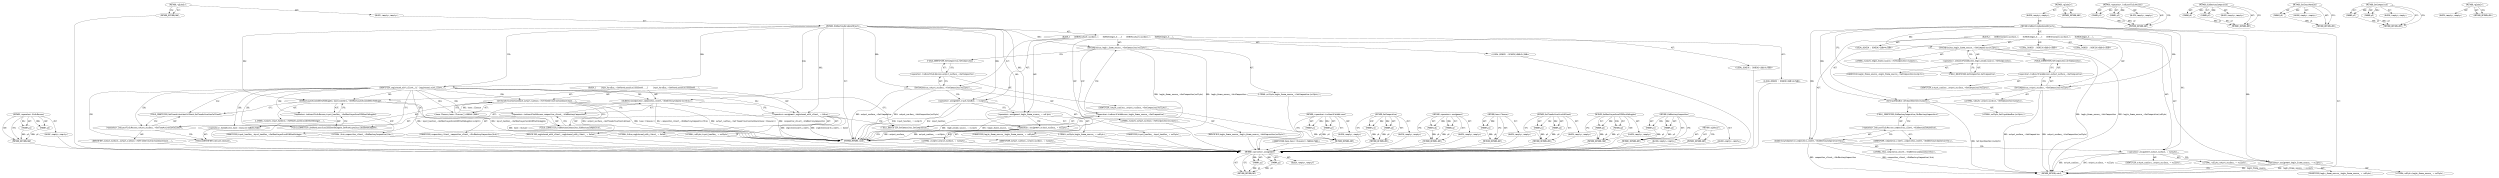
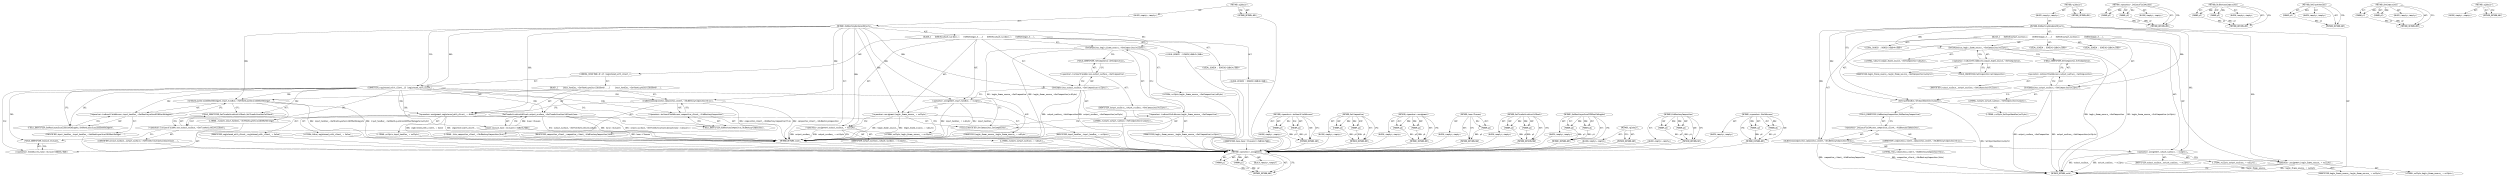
none -> (606, 75)
none -> (43, 146)
